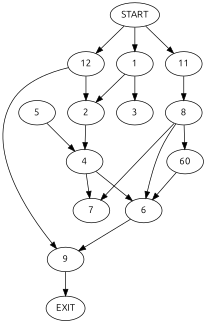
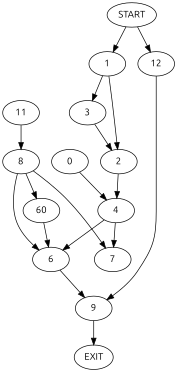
(157, 37) -> none
(86, 85) -> (101, 134)
(37, 113) -> (70, 162)
